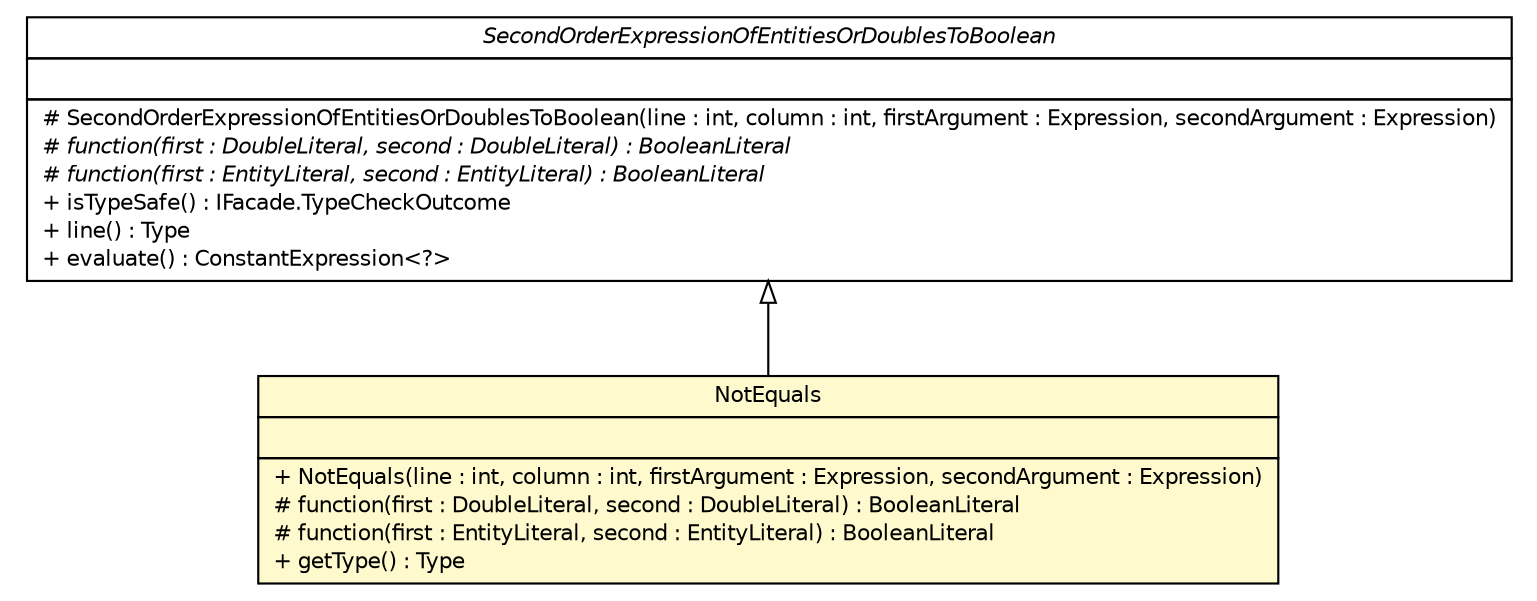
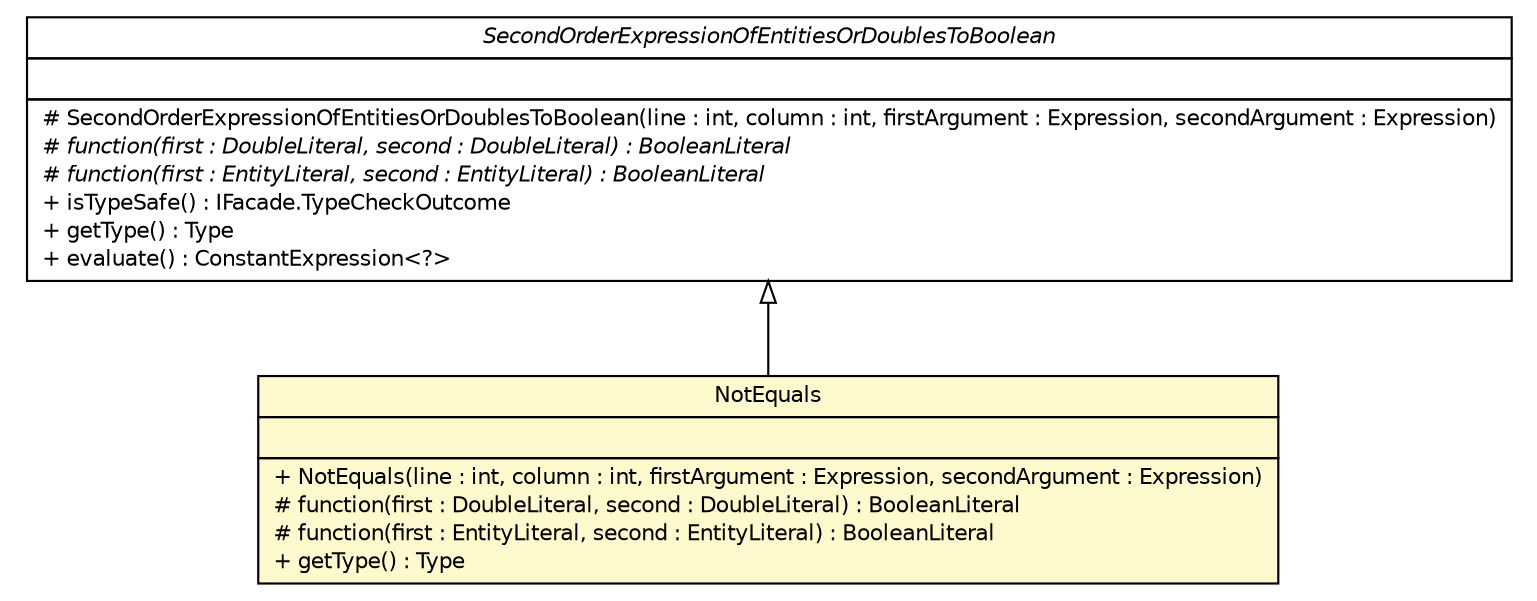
(117, 231) -> (138, 231)
